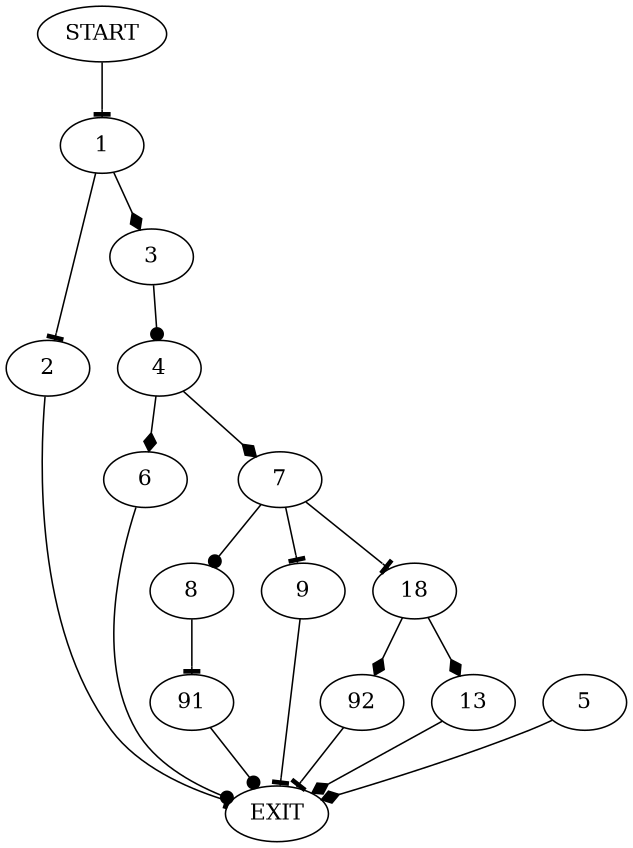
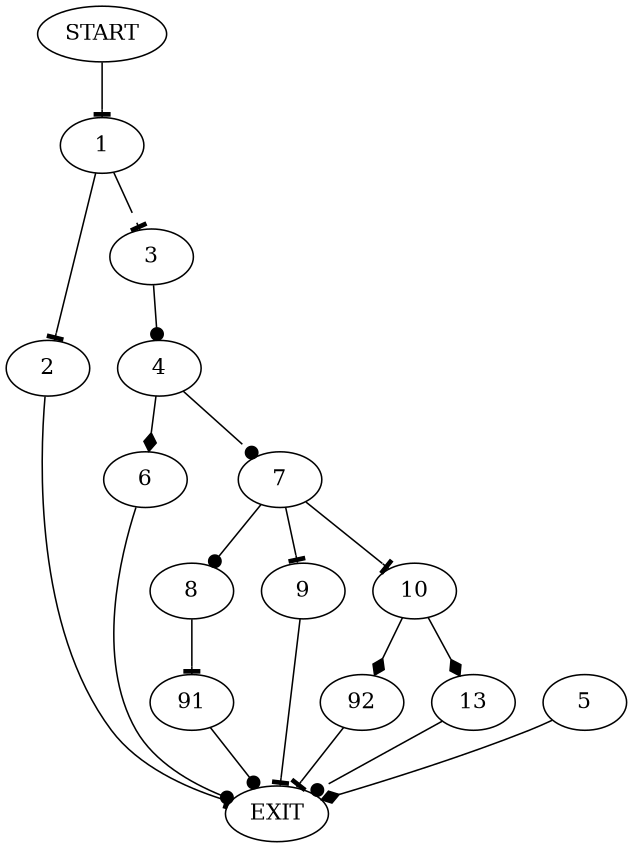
(123, 193) -> (123, 193)
(213, 418) -> (213, 418)
(415, 591) -> (415, 591)
(385, 752) -> (385, 752)
